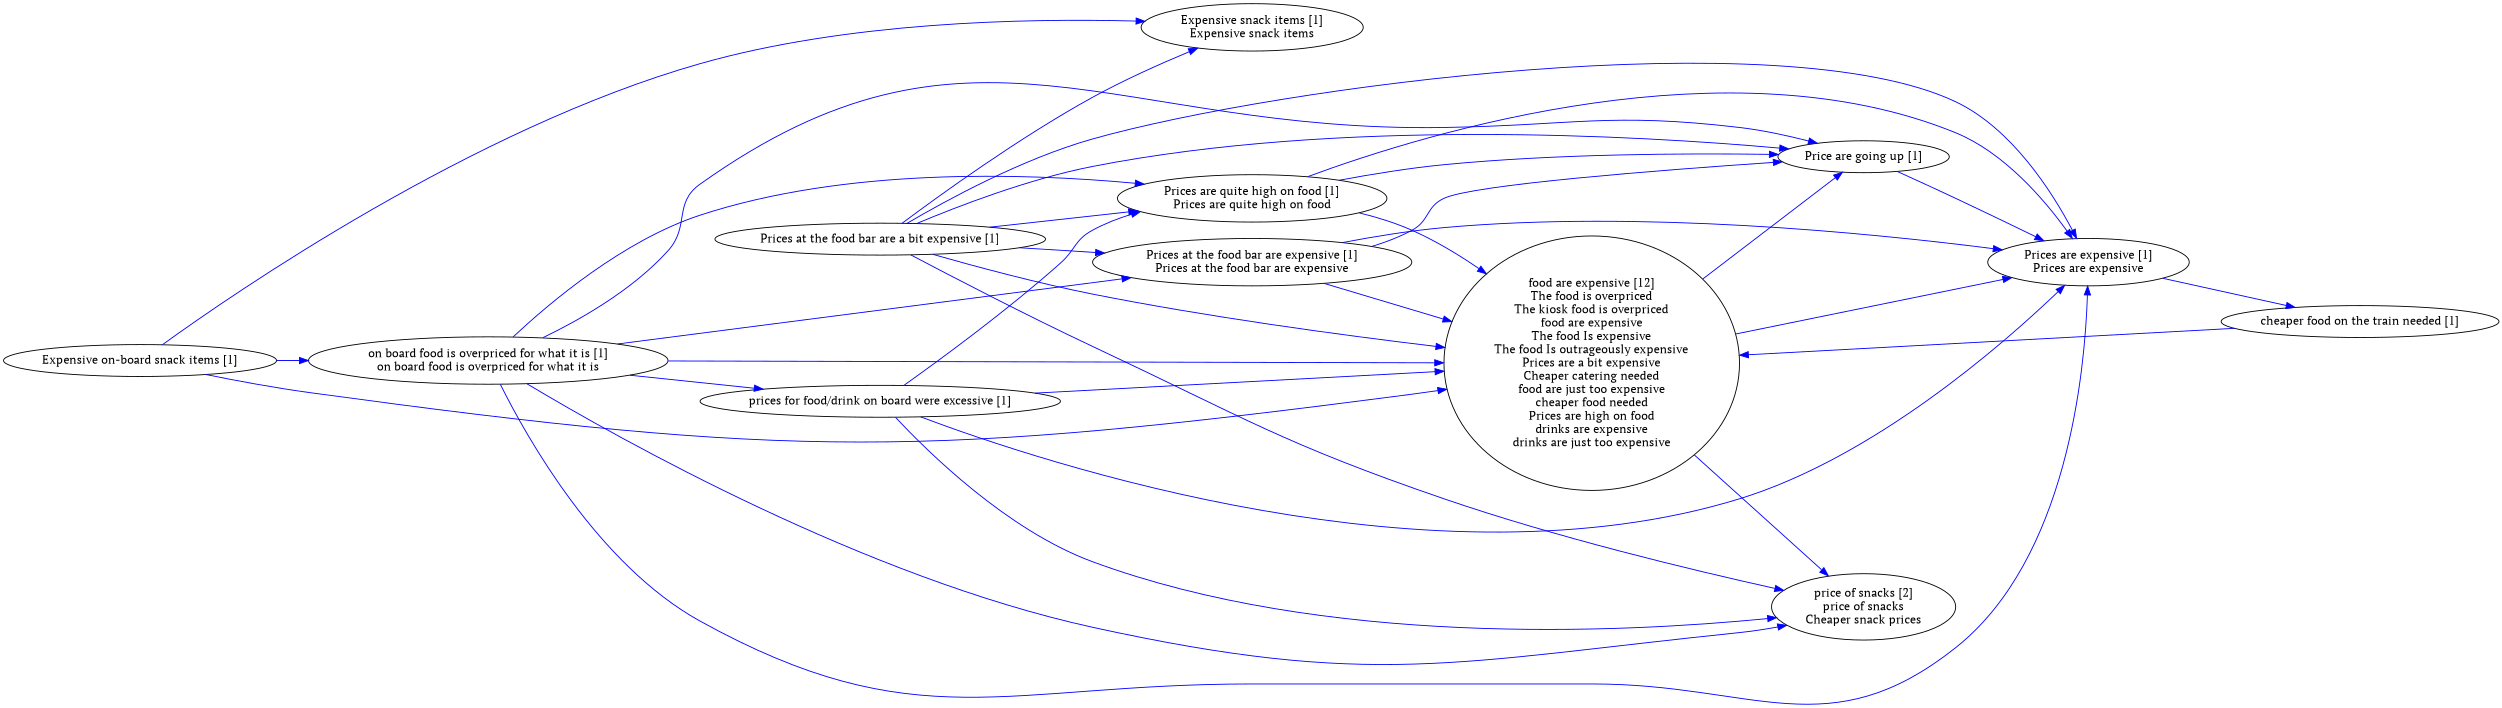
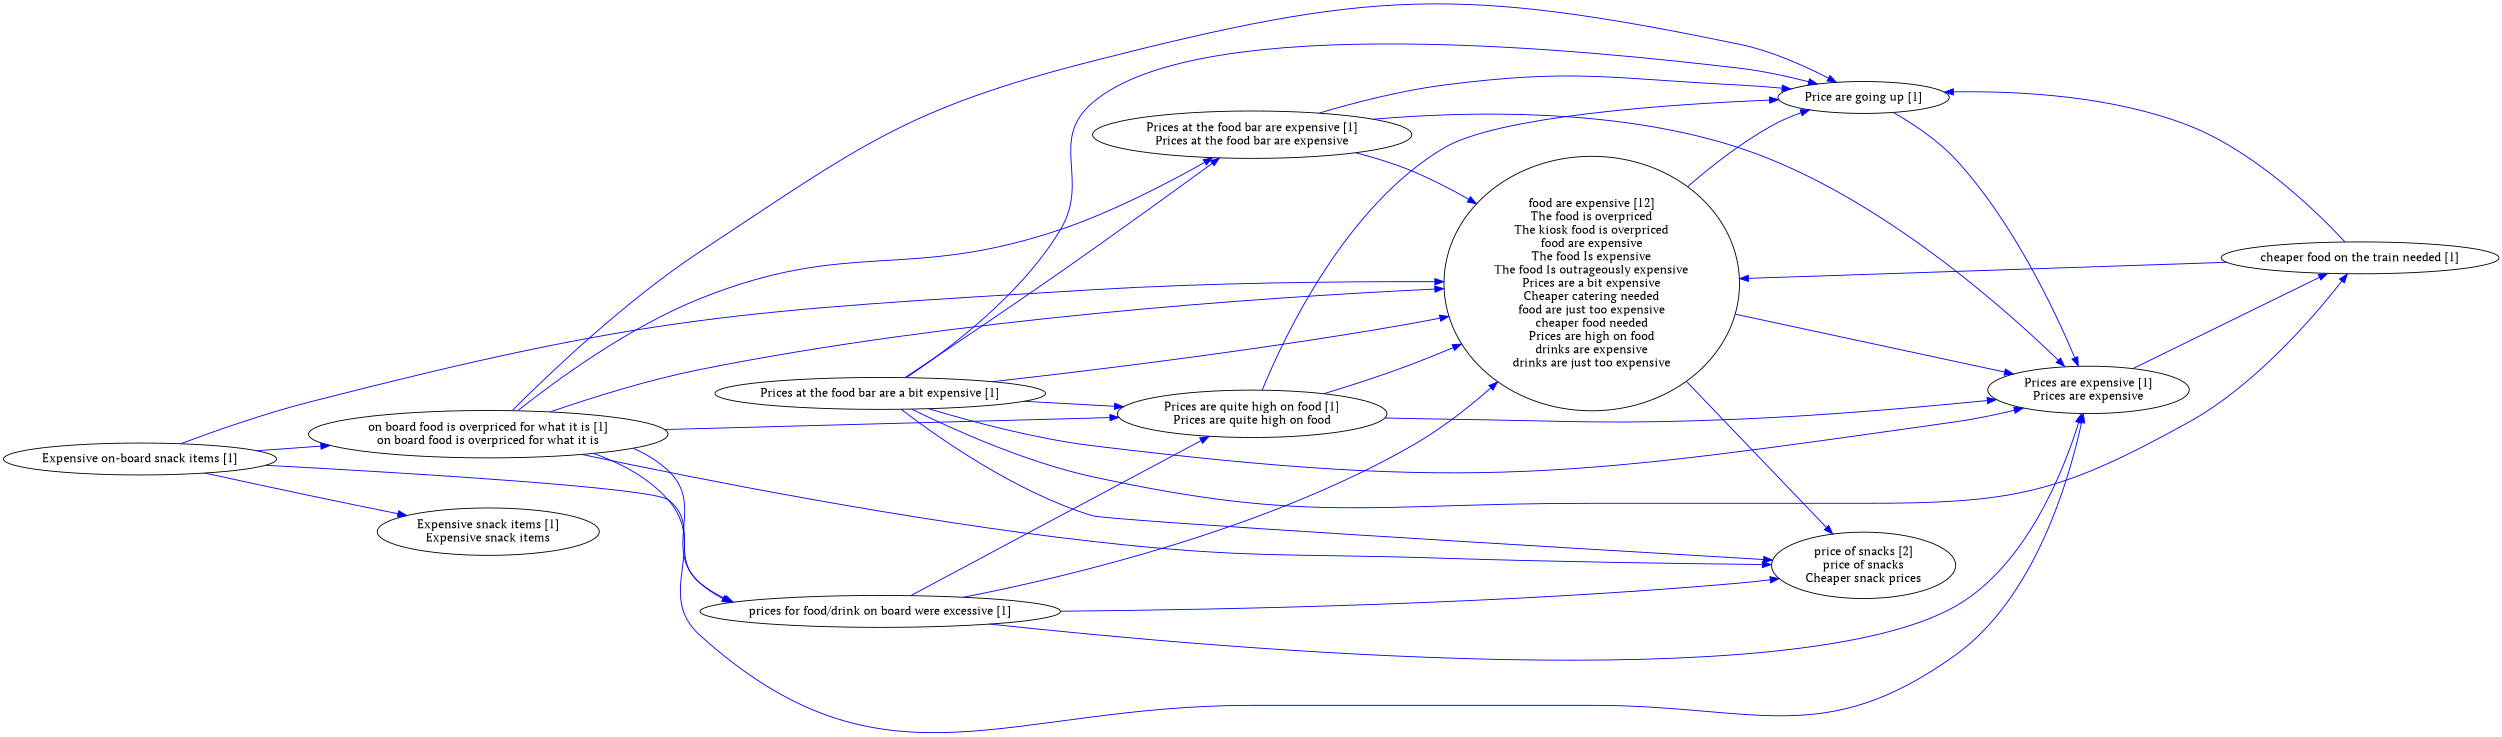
none -> (2168, 119)
(1040, 128) -> (1655, 503)
none -> (528, 482)
